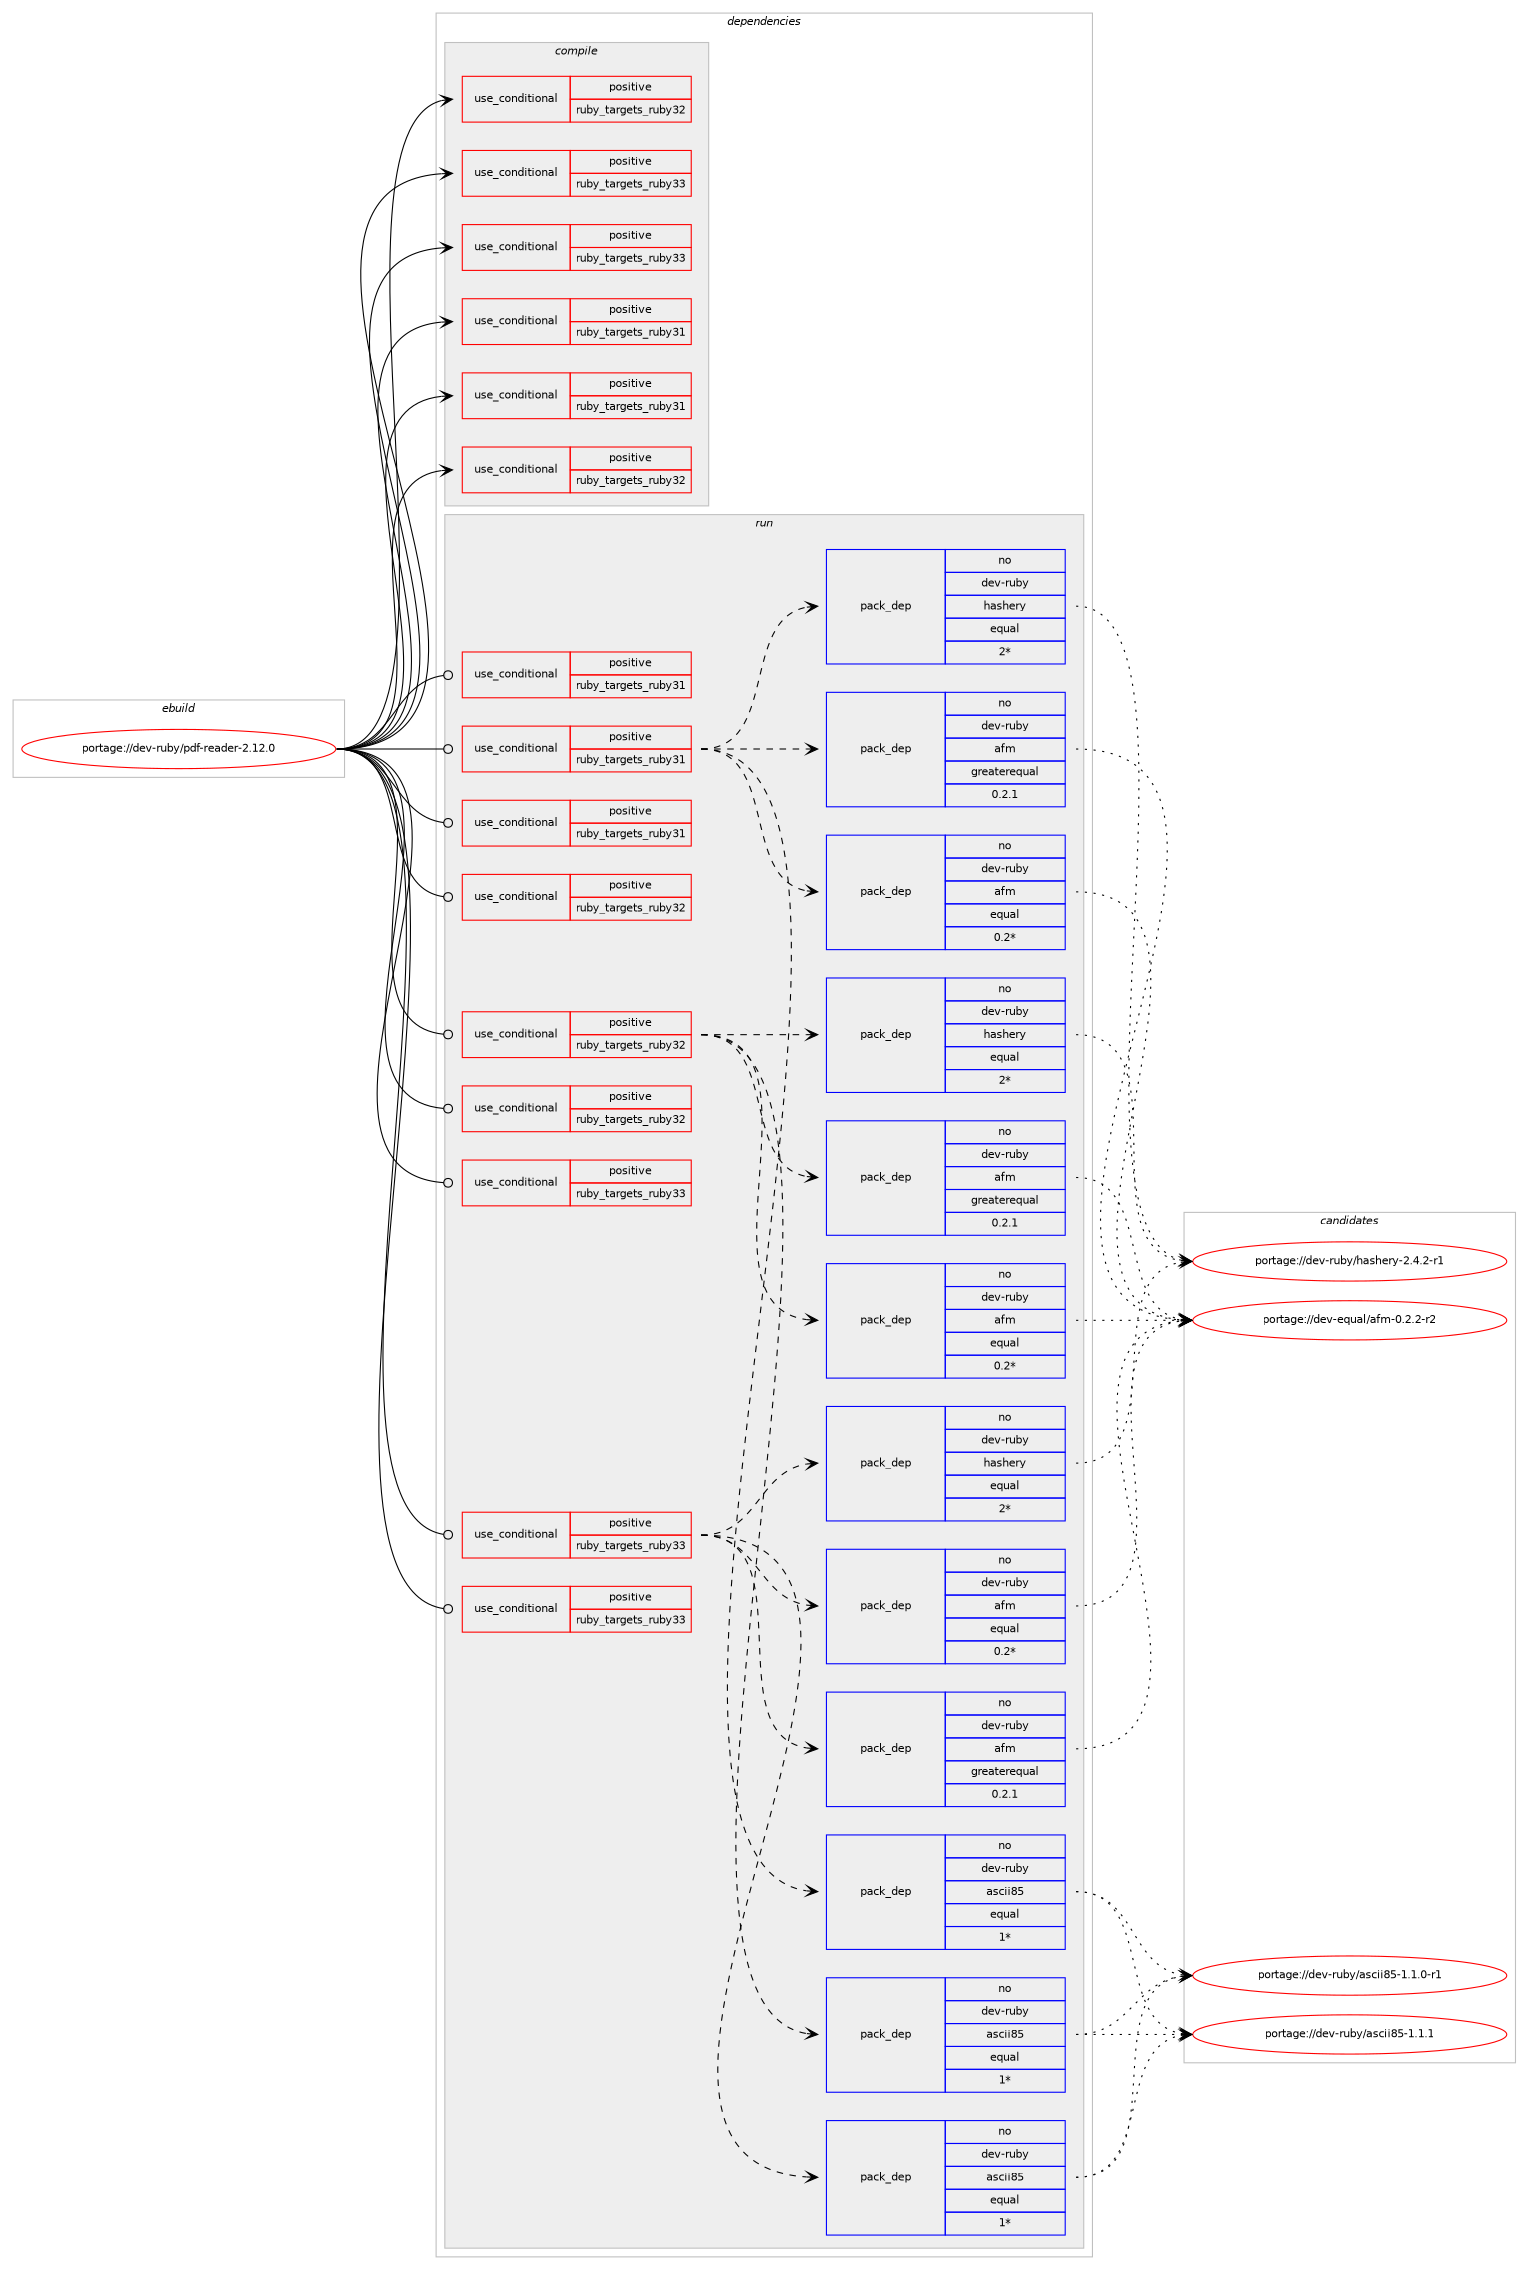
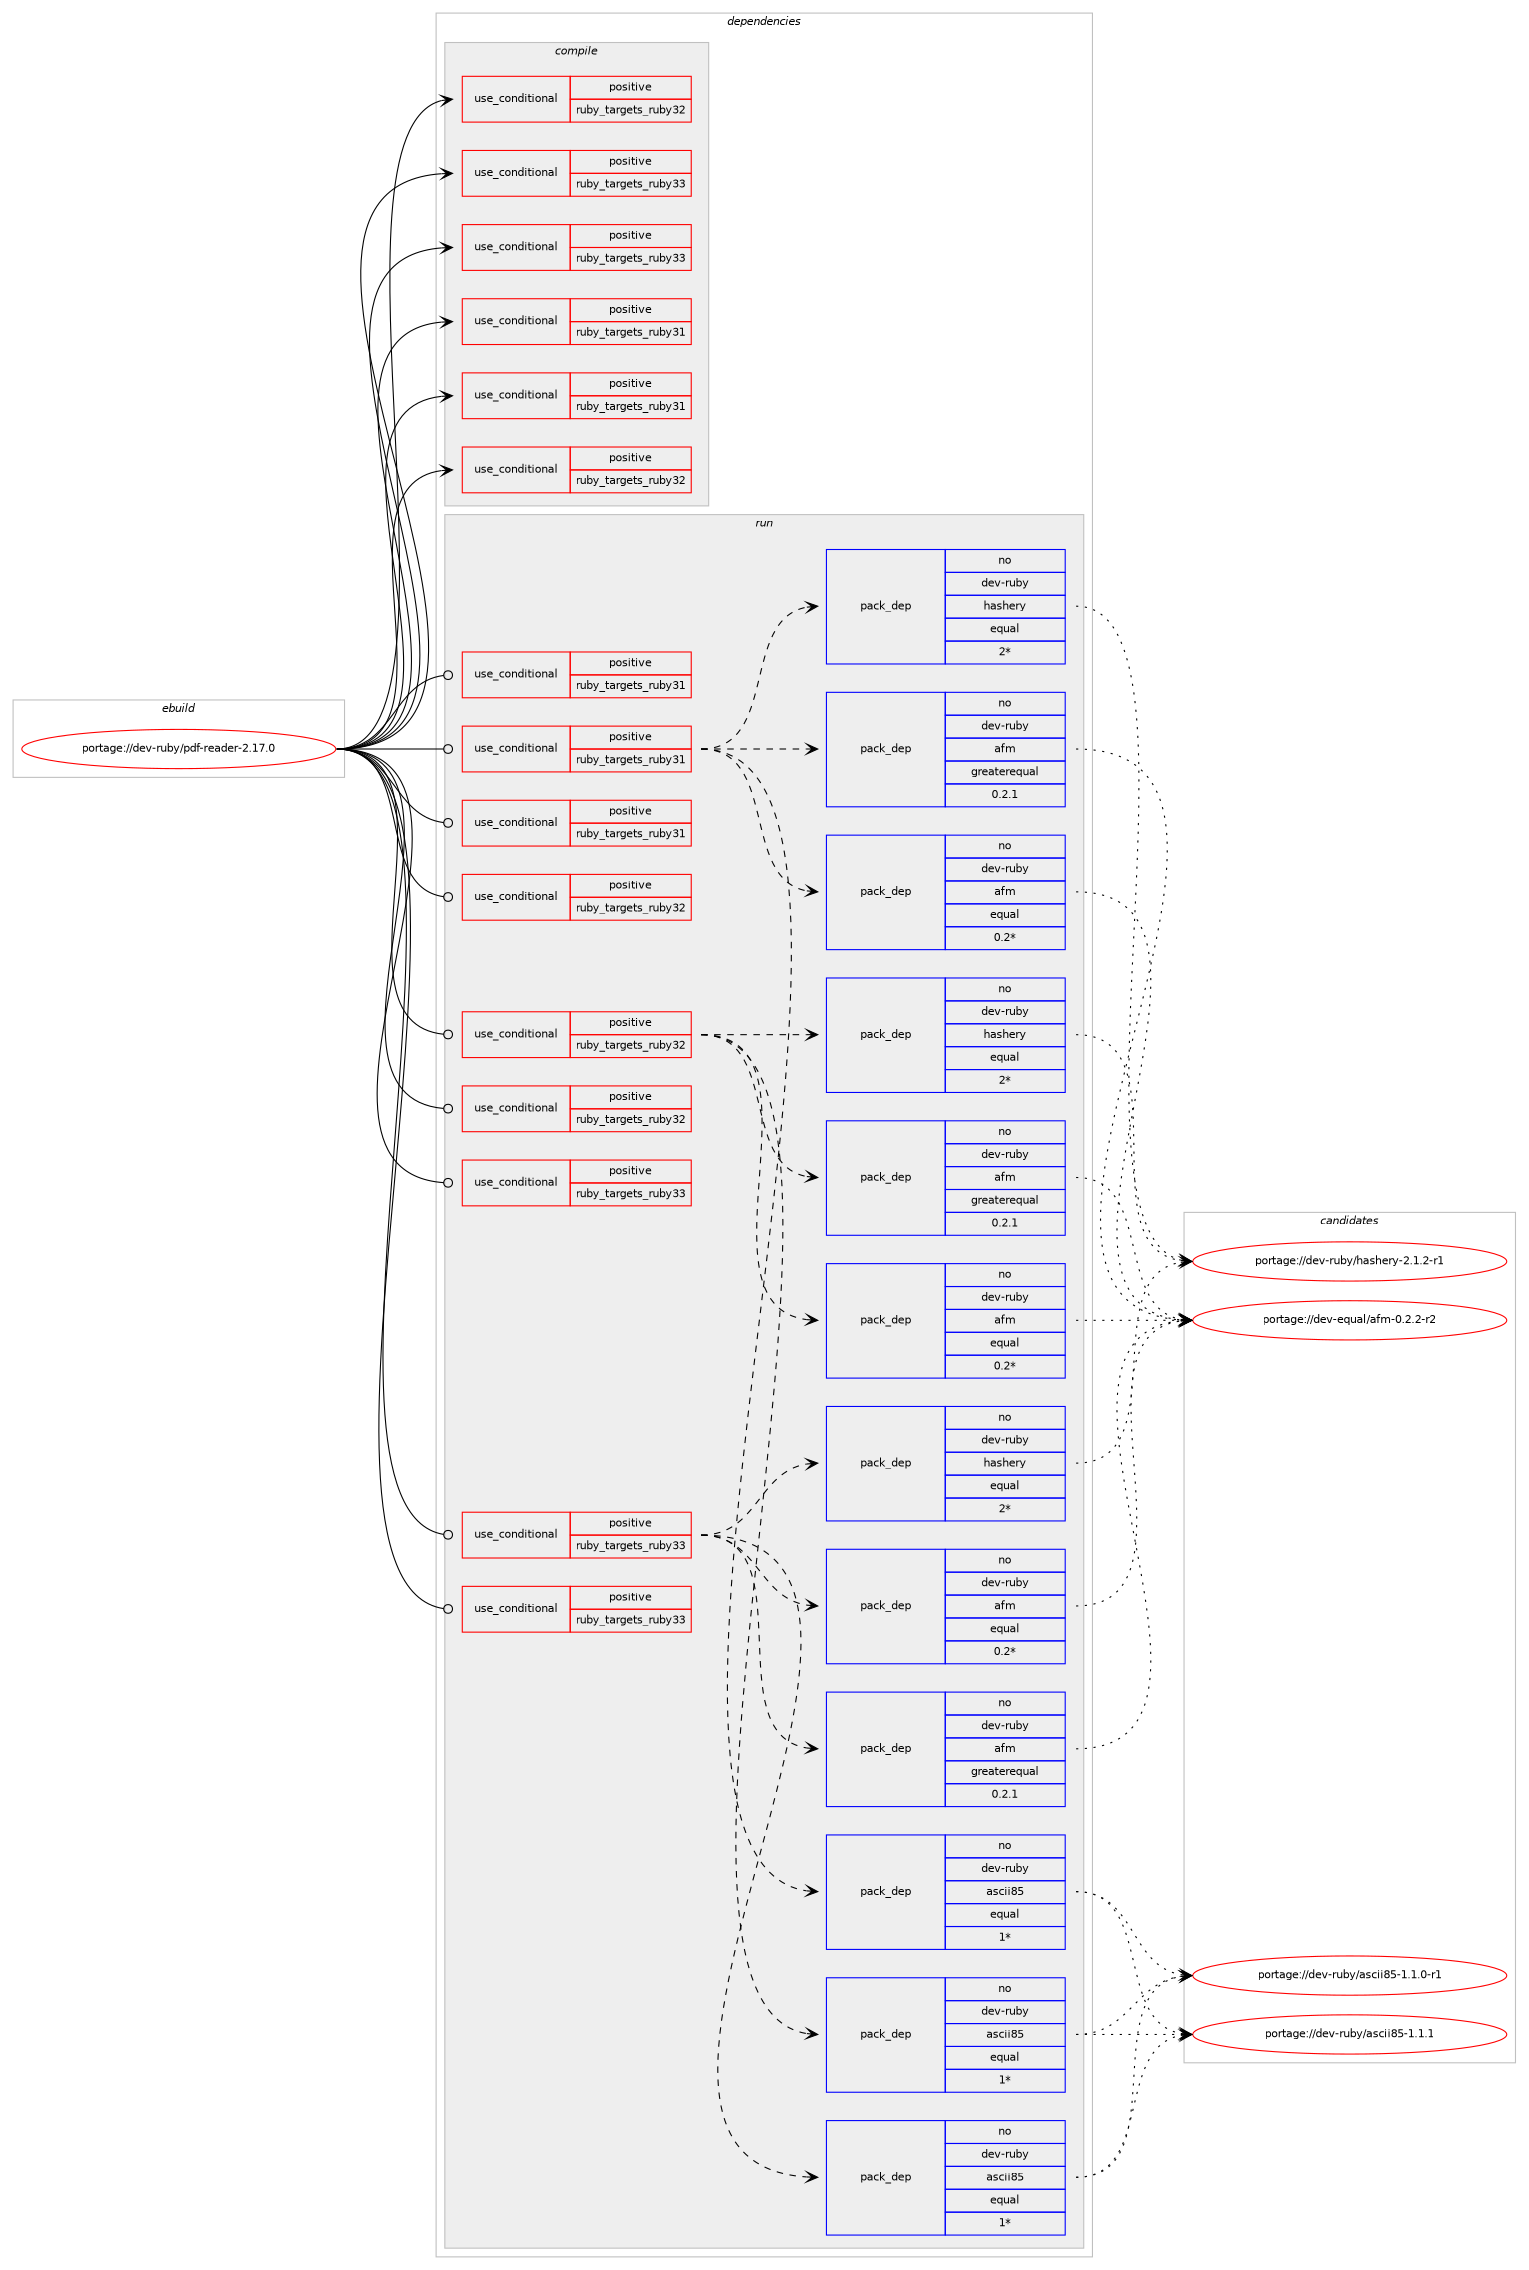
(179, 749) -> (179, 749)
(1350, 1261) -> (1350, 1261)
